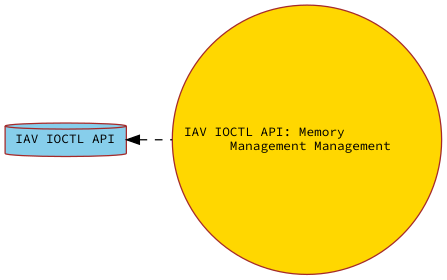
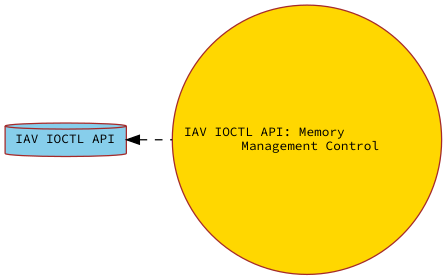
(307, 140) -> (307, 140)
